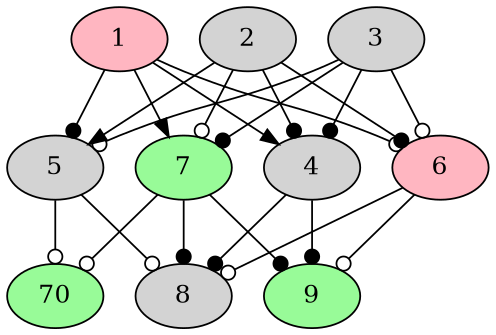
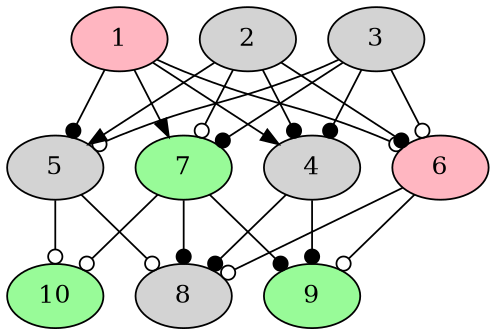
(55, 296) -> (55, 296)
